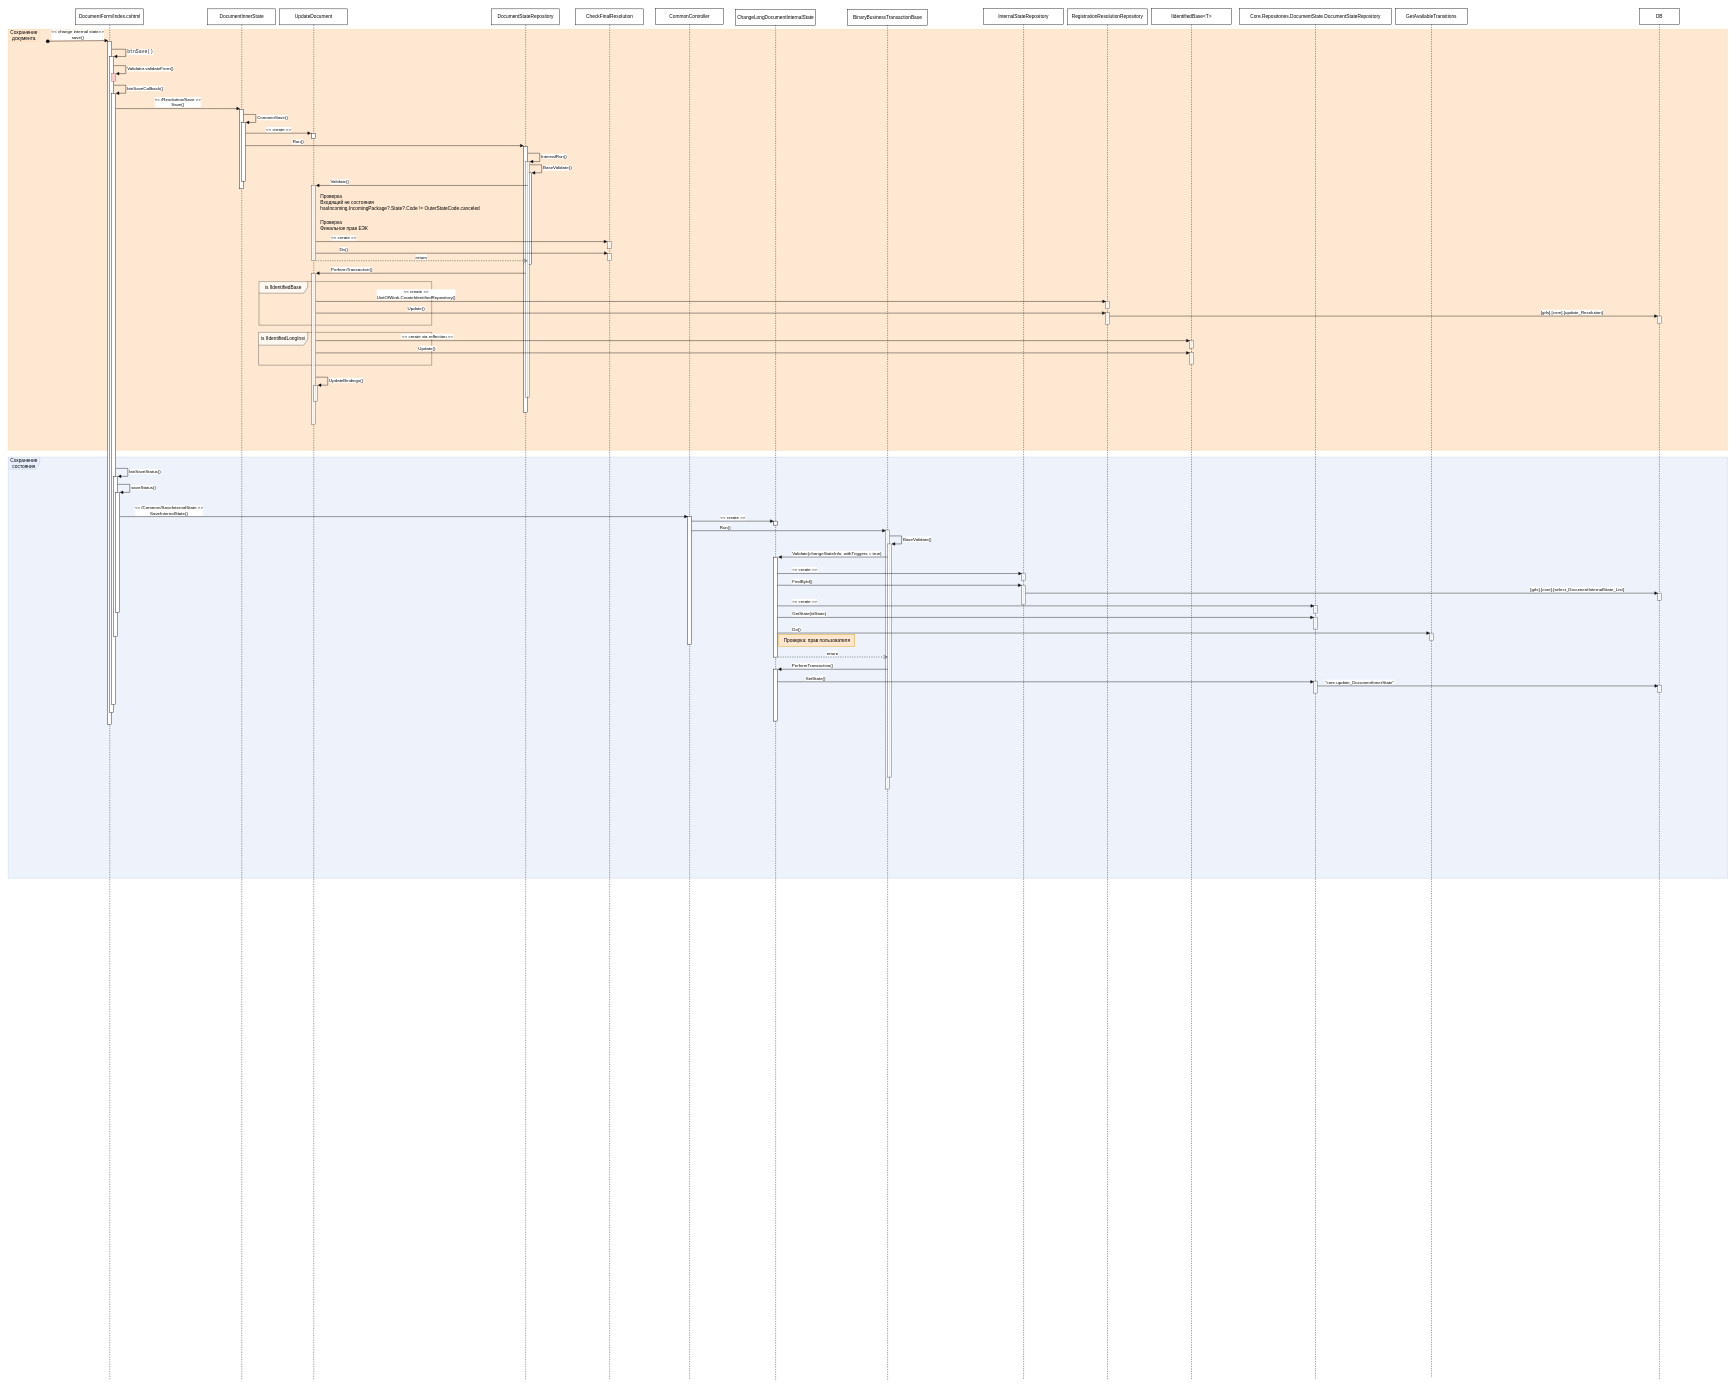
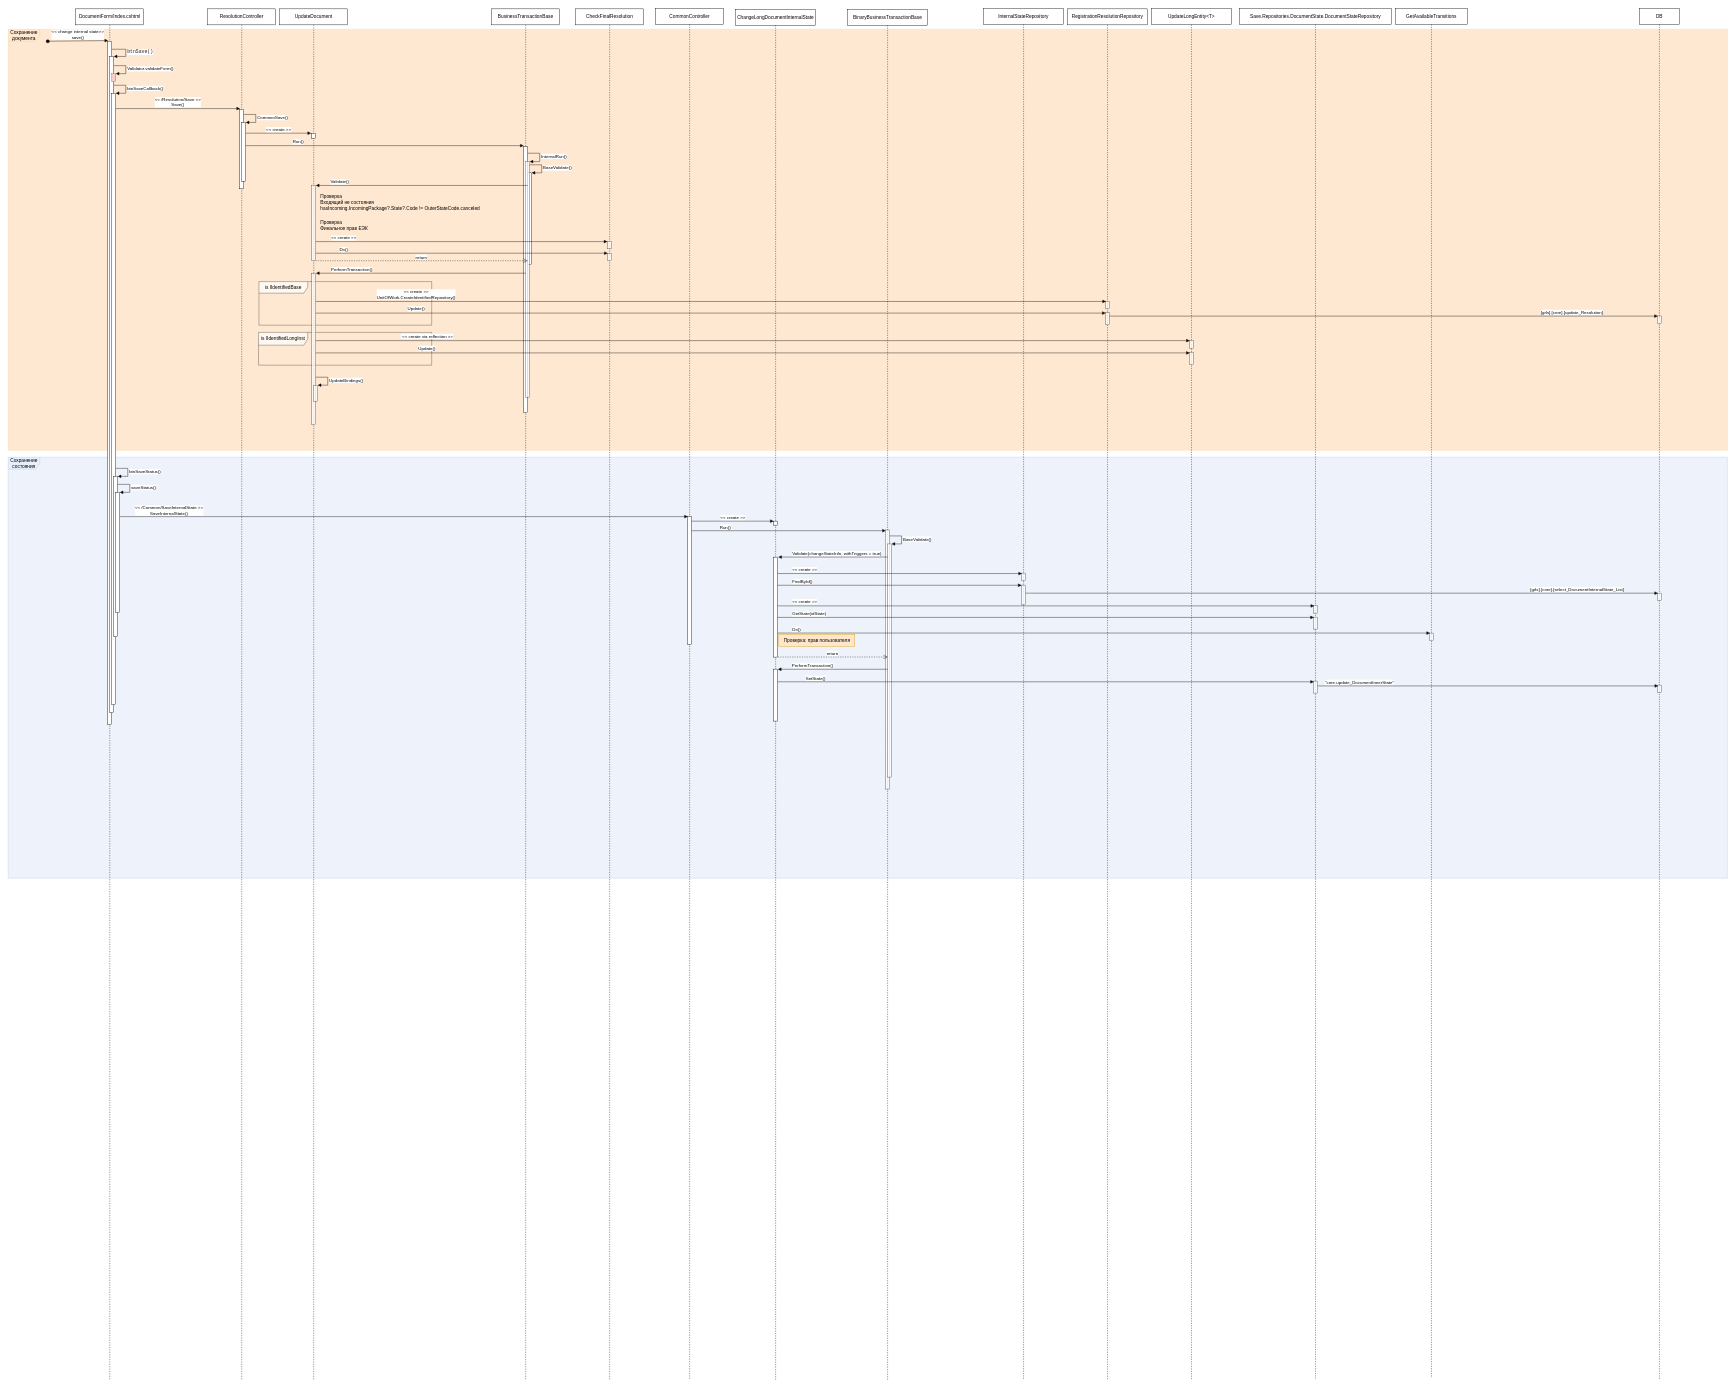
(1316, 16) -> (1316, 16)
(242, 17) -> (242, 17)
(526, 17) -> (526, 17)
(1192, 17) -> (1192, 17)
